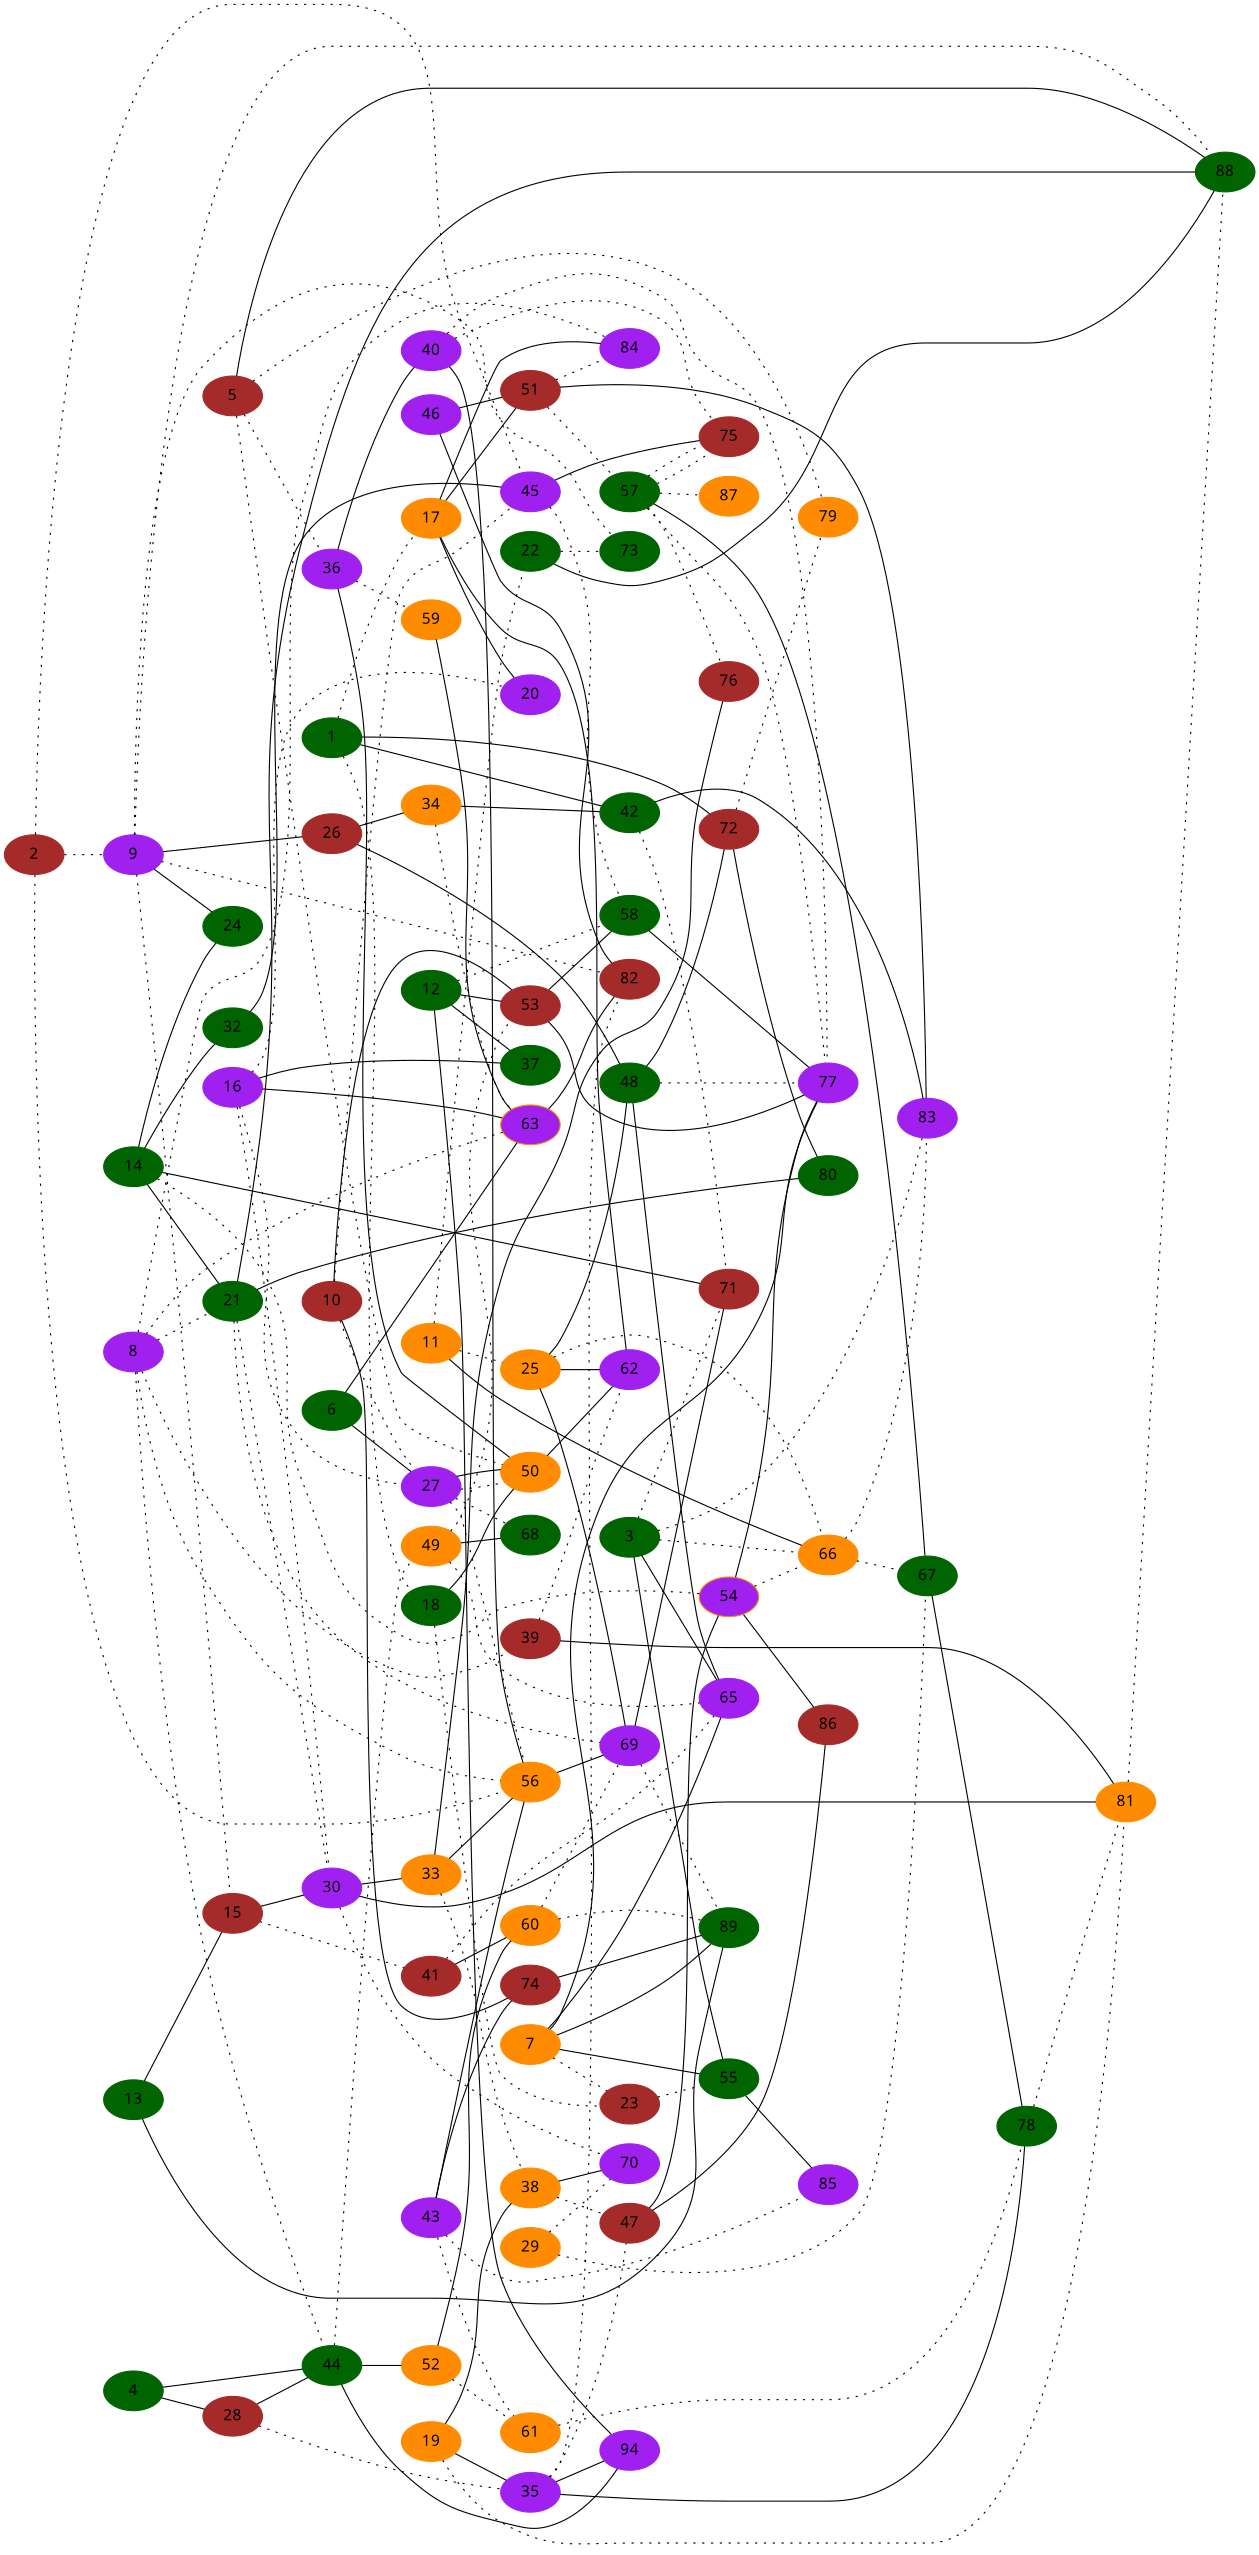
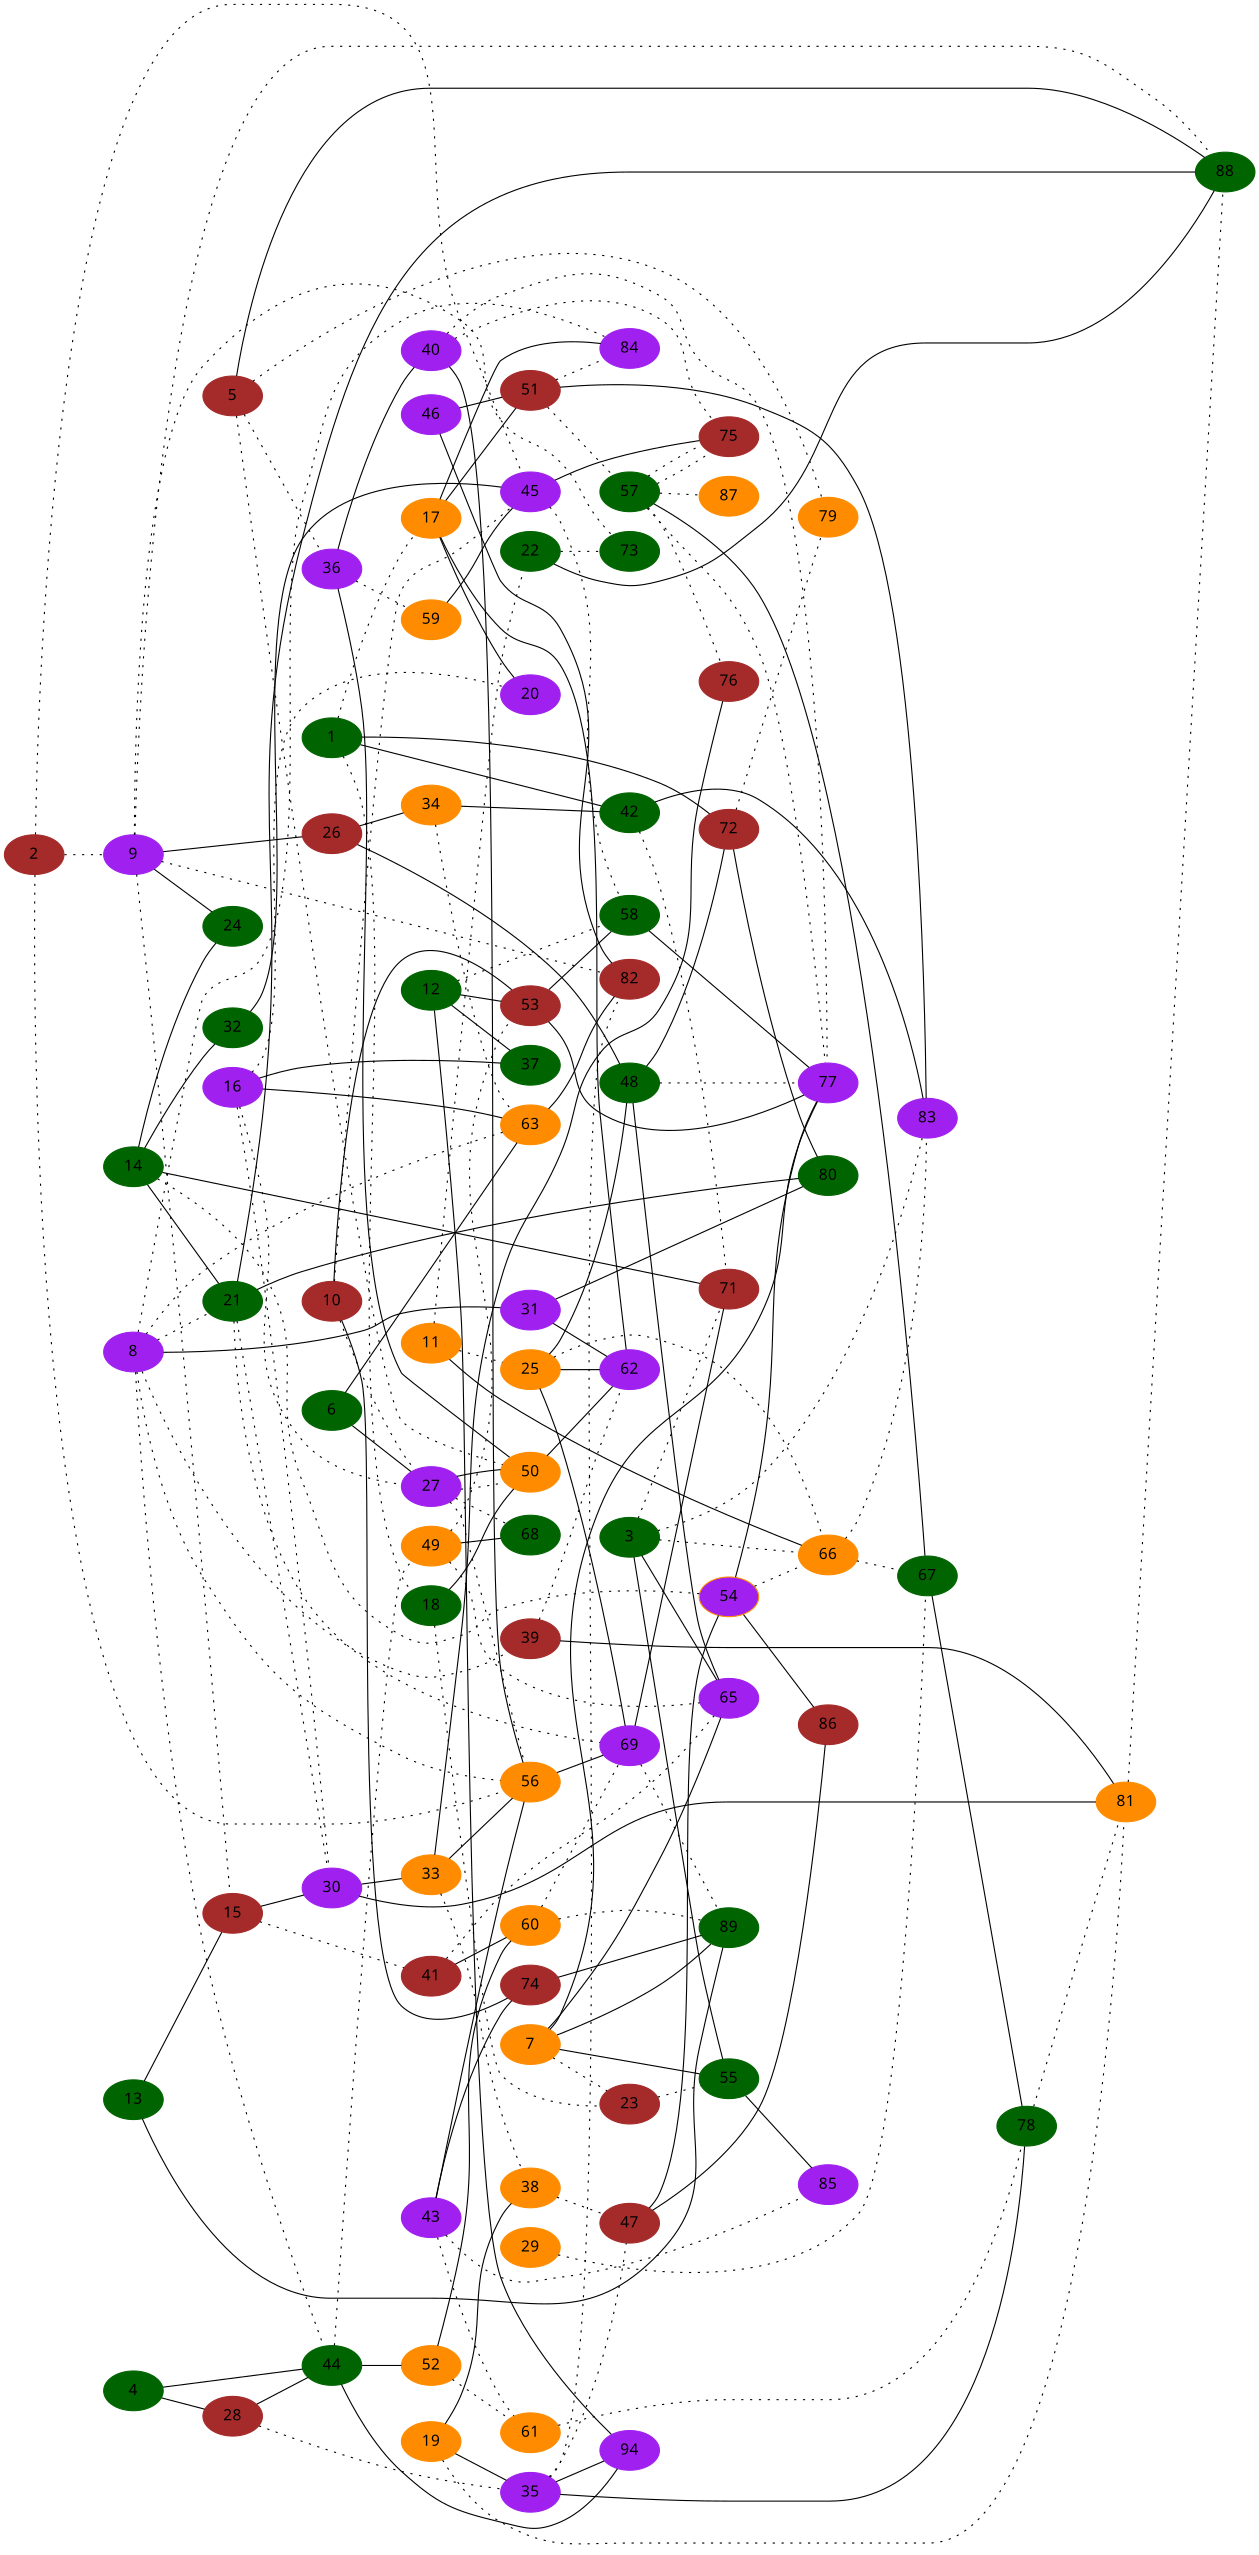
(467, 878) -> (475, 562)
(530, 1125) -> (530, 1125)
none -> (530, 1310)
(630, 2164) -> none
